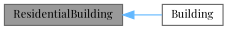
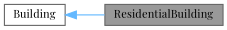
(148, 15) -> (91, 15)
